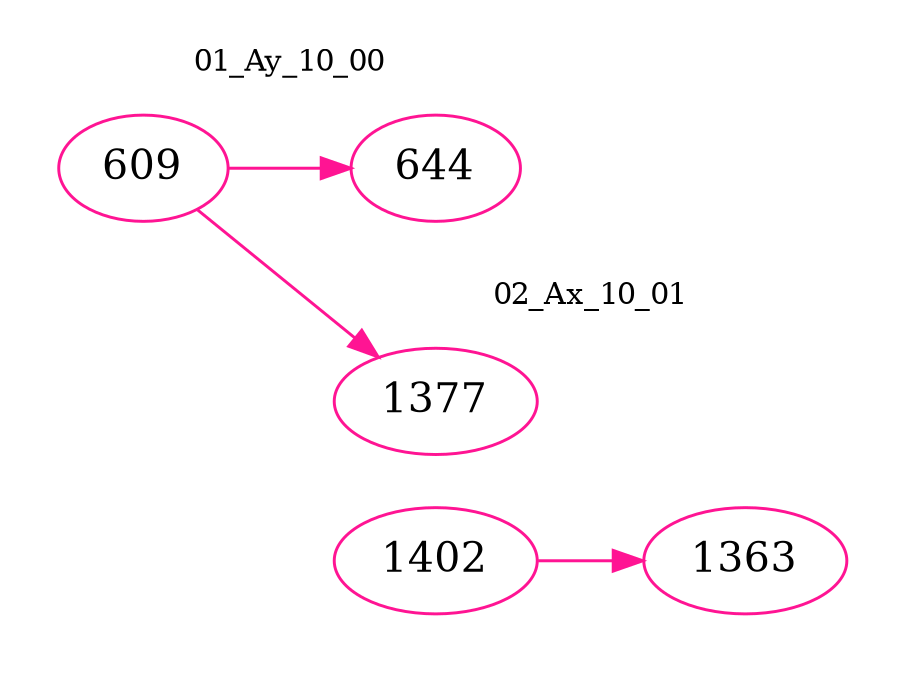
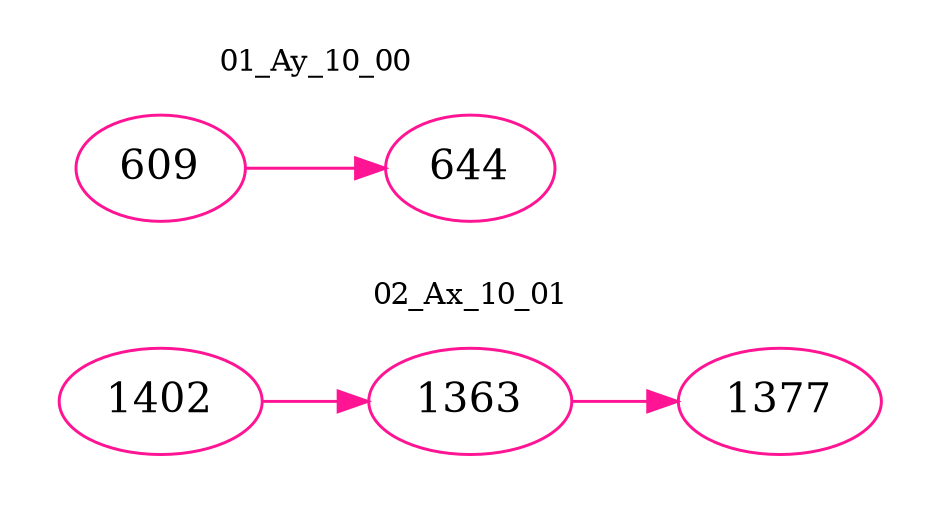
(276, 274) -> (610, 401)
